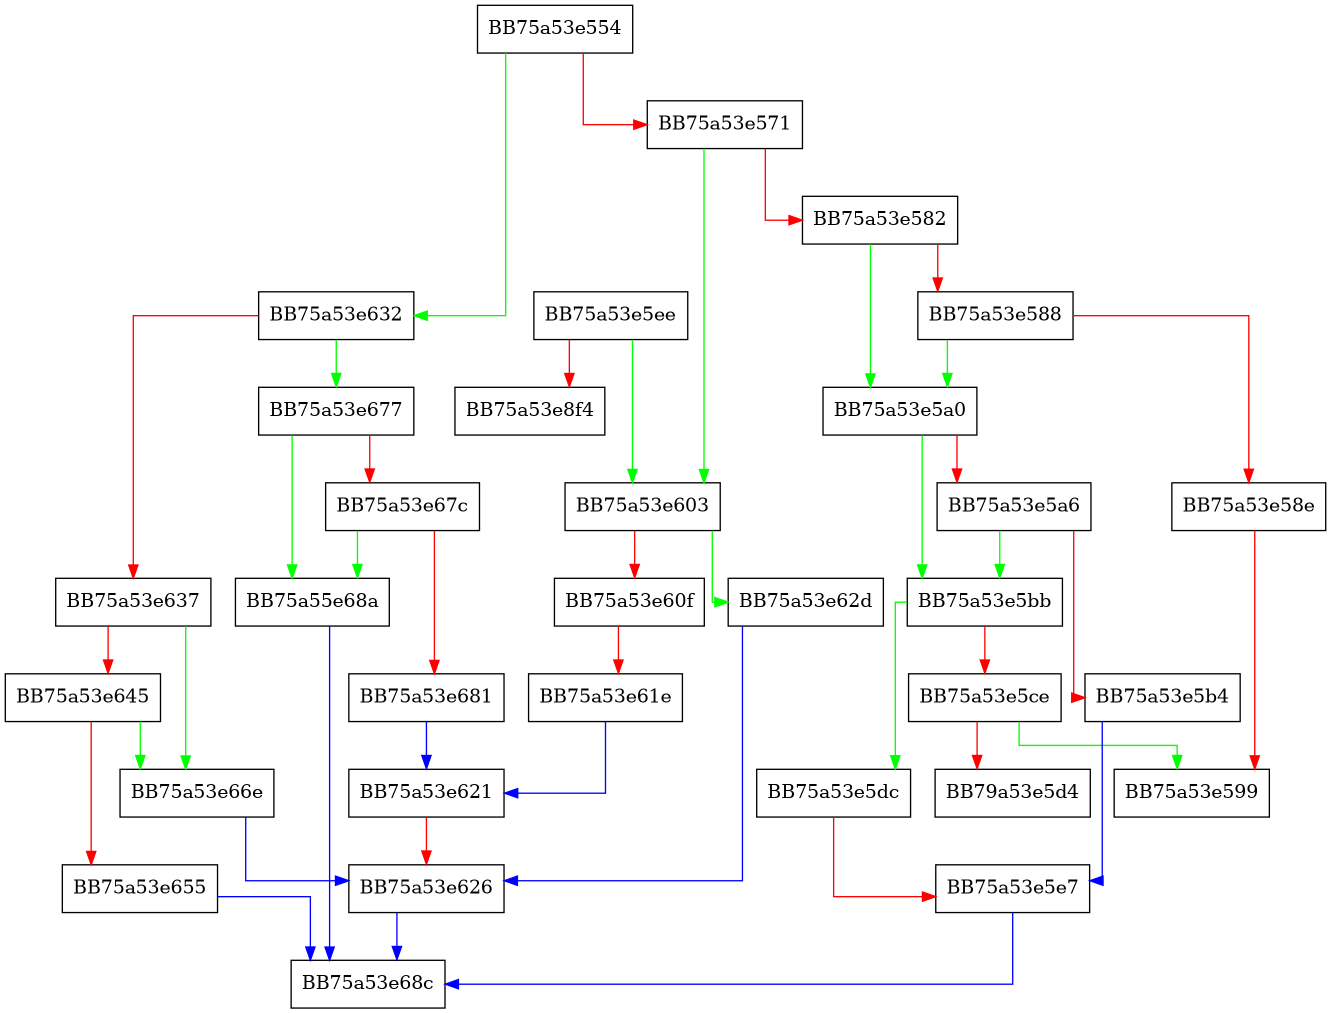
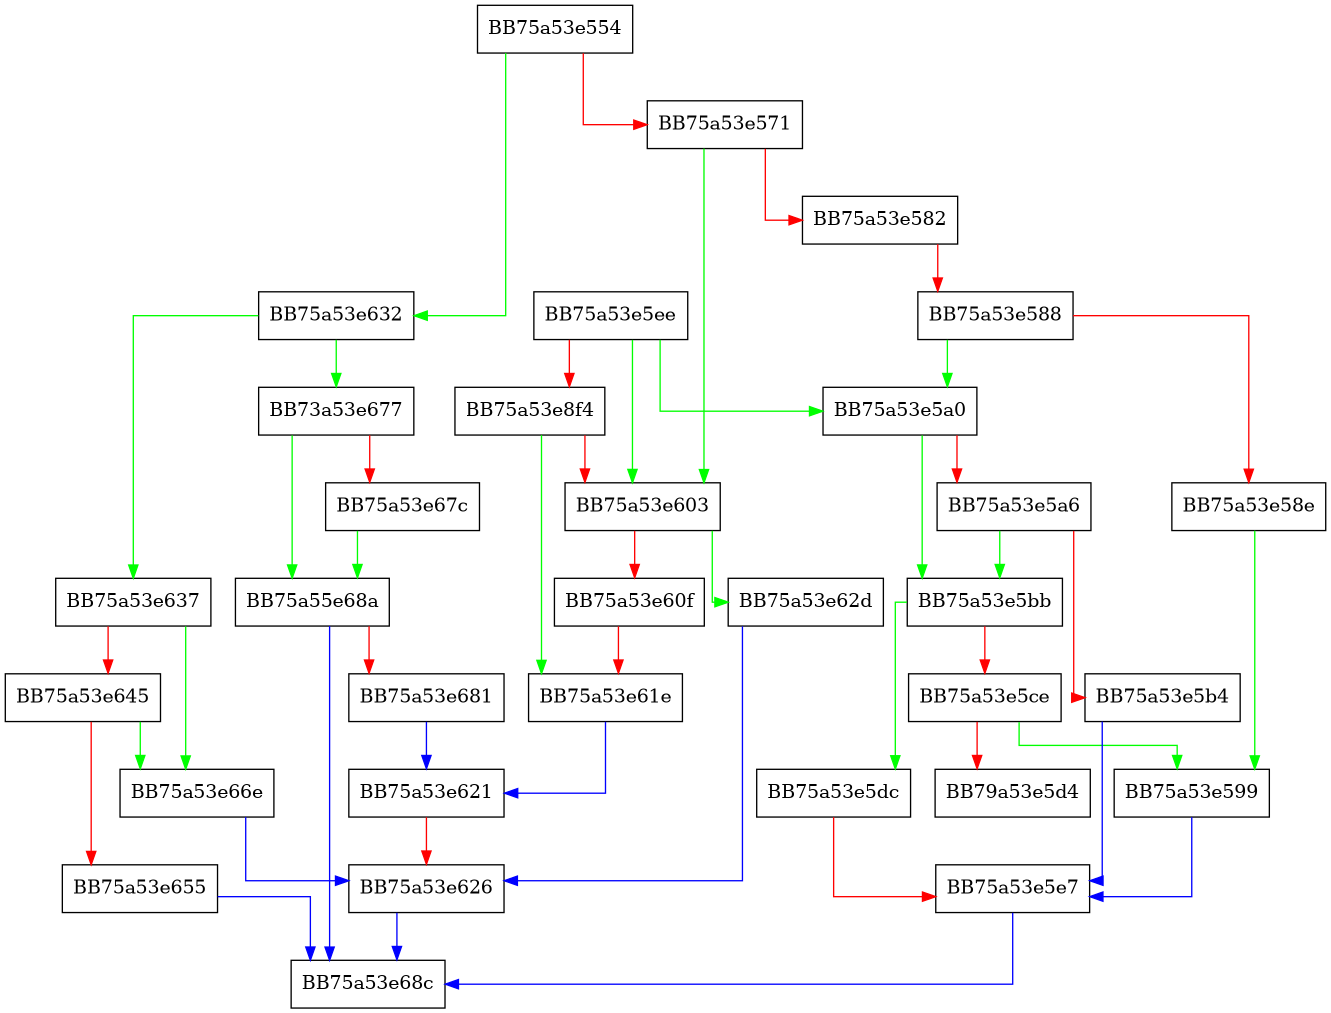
(870, 309) -> (694, 411)
(133, 378) -> (133, 378)
(336, 411) -> (336, 411)
none -> (585, 452)
none -> (541, 548)
(434, 596) -> (369, 643)
(1255, 643) -> (1255, 643)
none -> (1187, 897)
